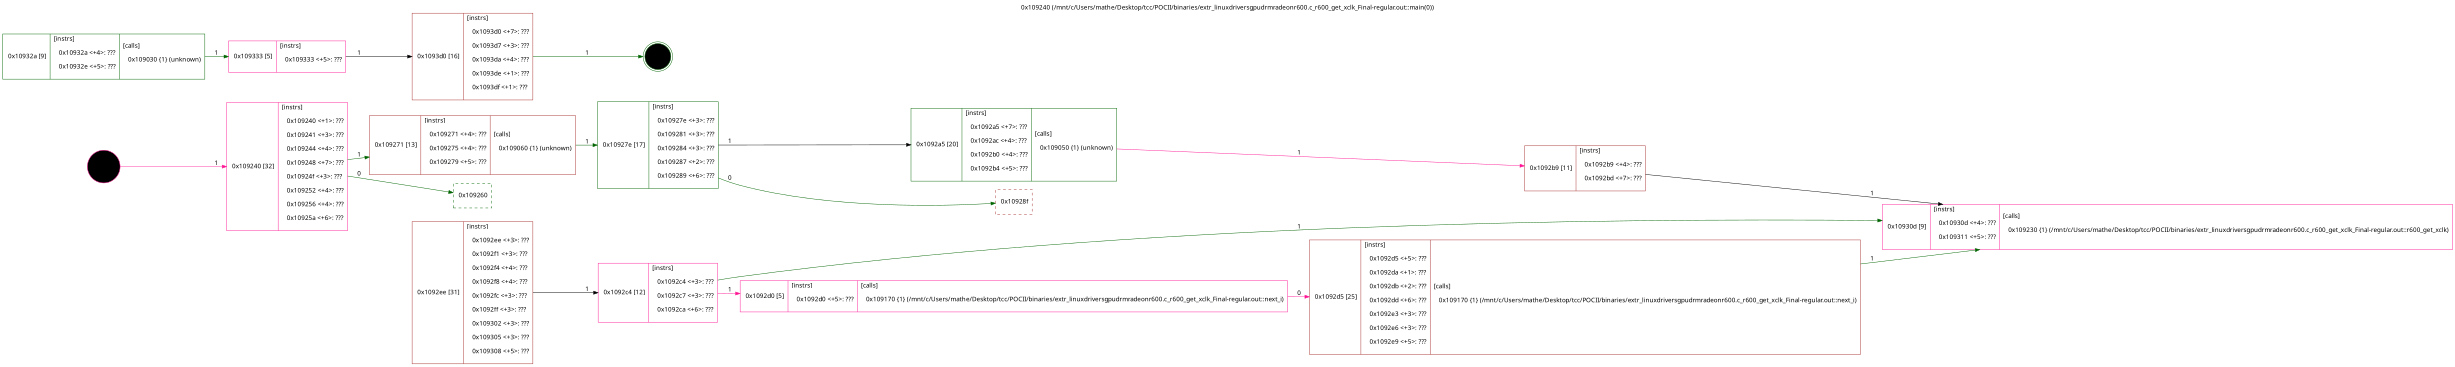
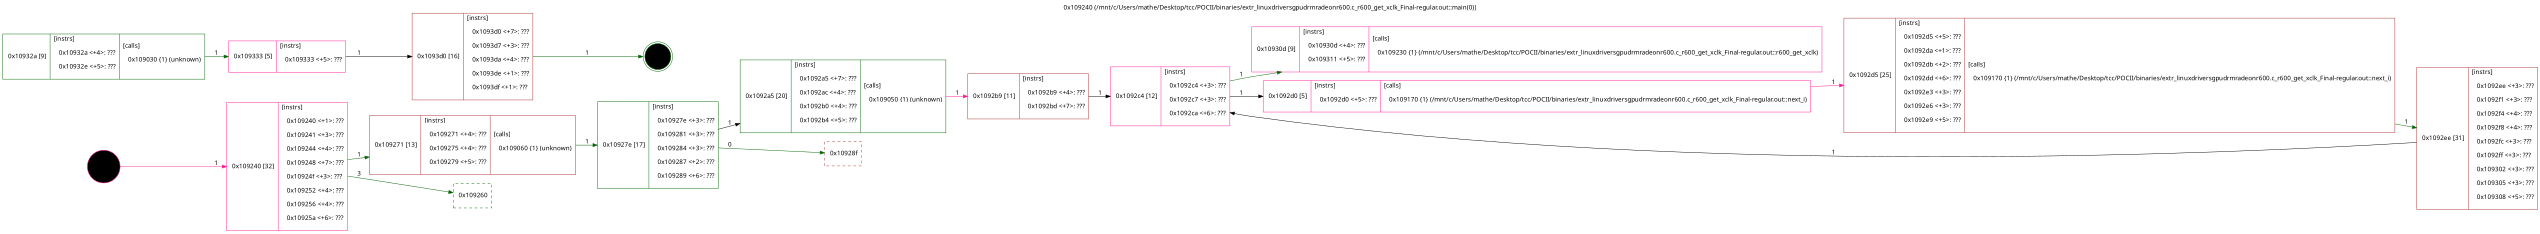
(358, 174) -> (358, 174)
(1792, 189) -> (1097, 96)
(1918, 257) -> (2404, 125)
(727, 293) -> (1244, 96)
(1299, 293) -> (1833, 82)
